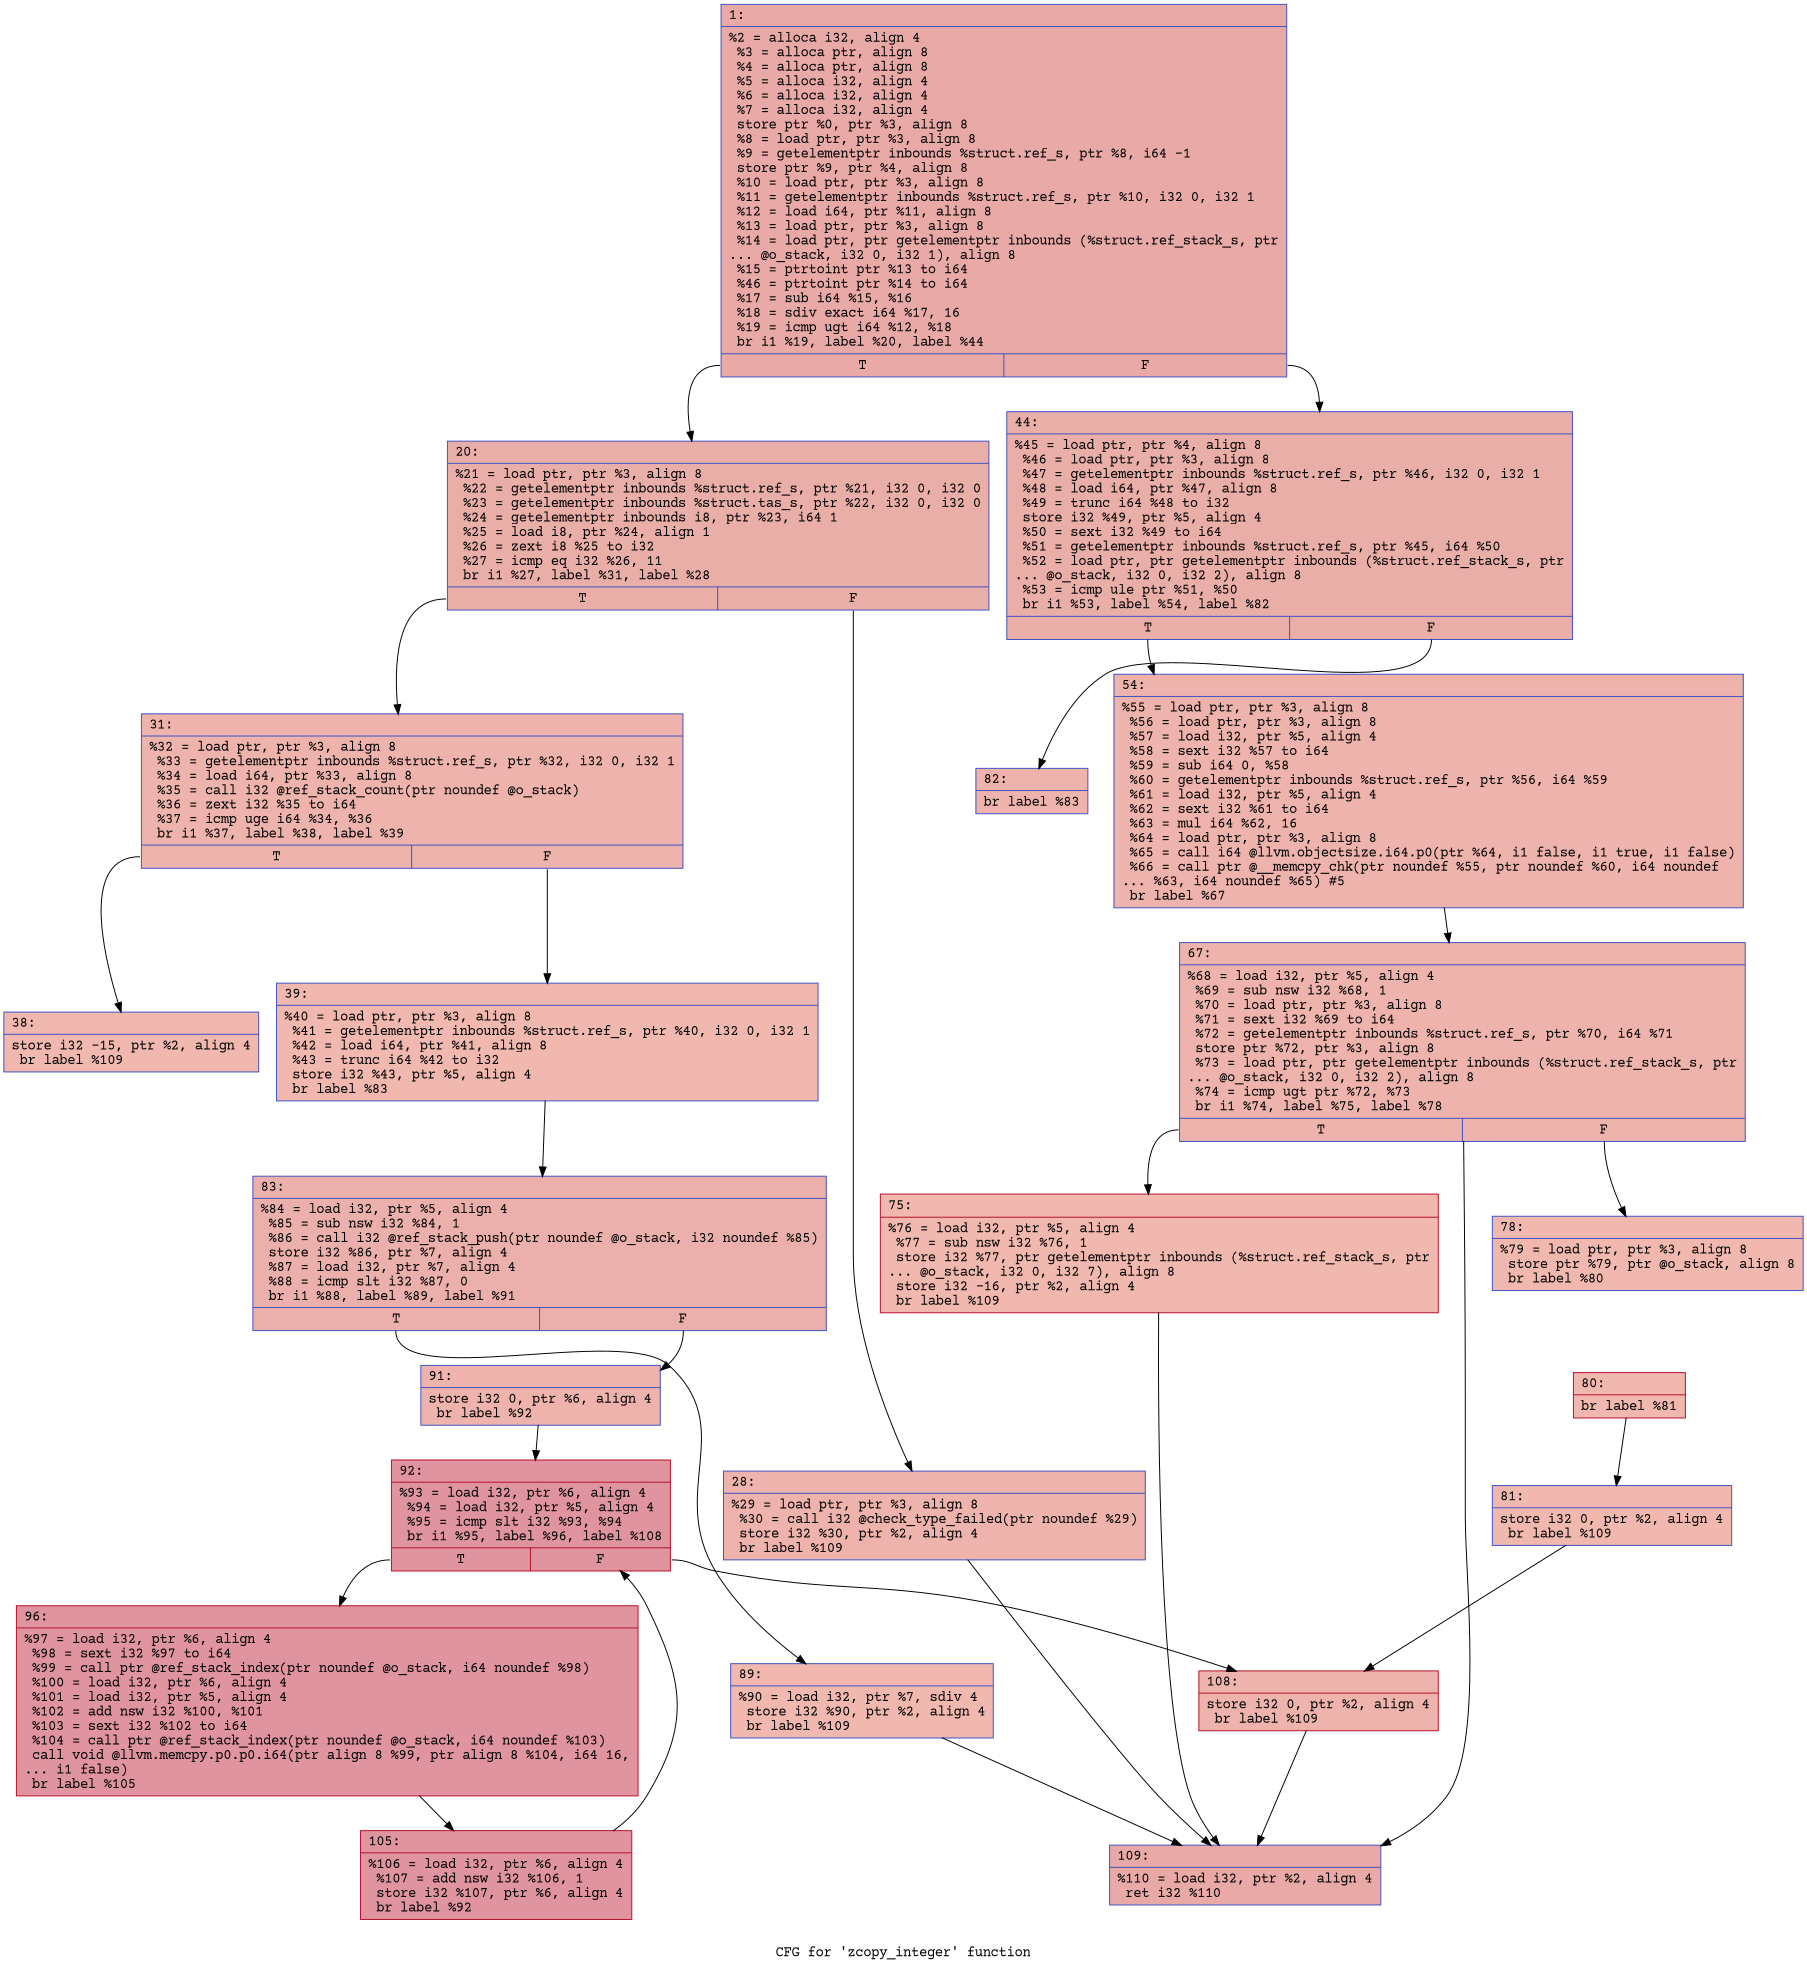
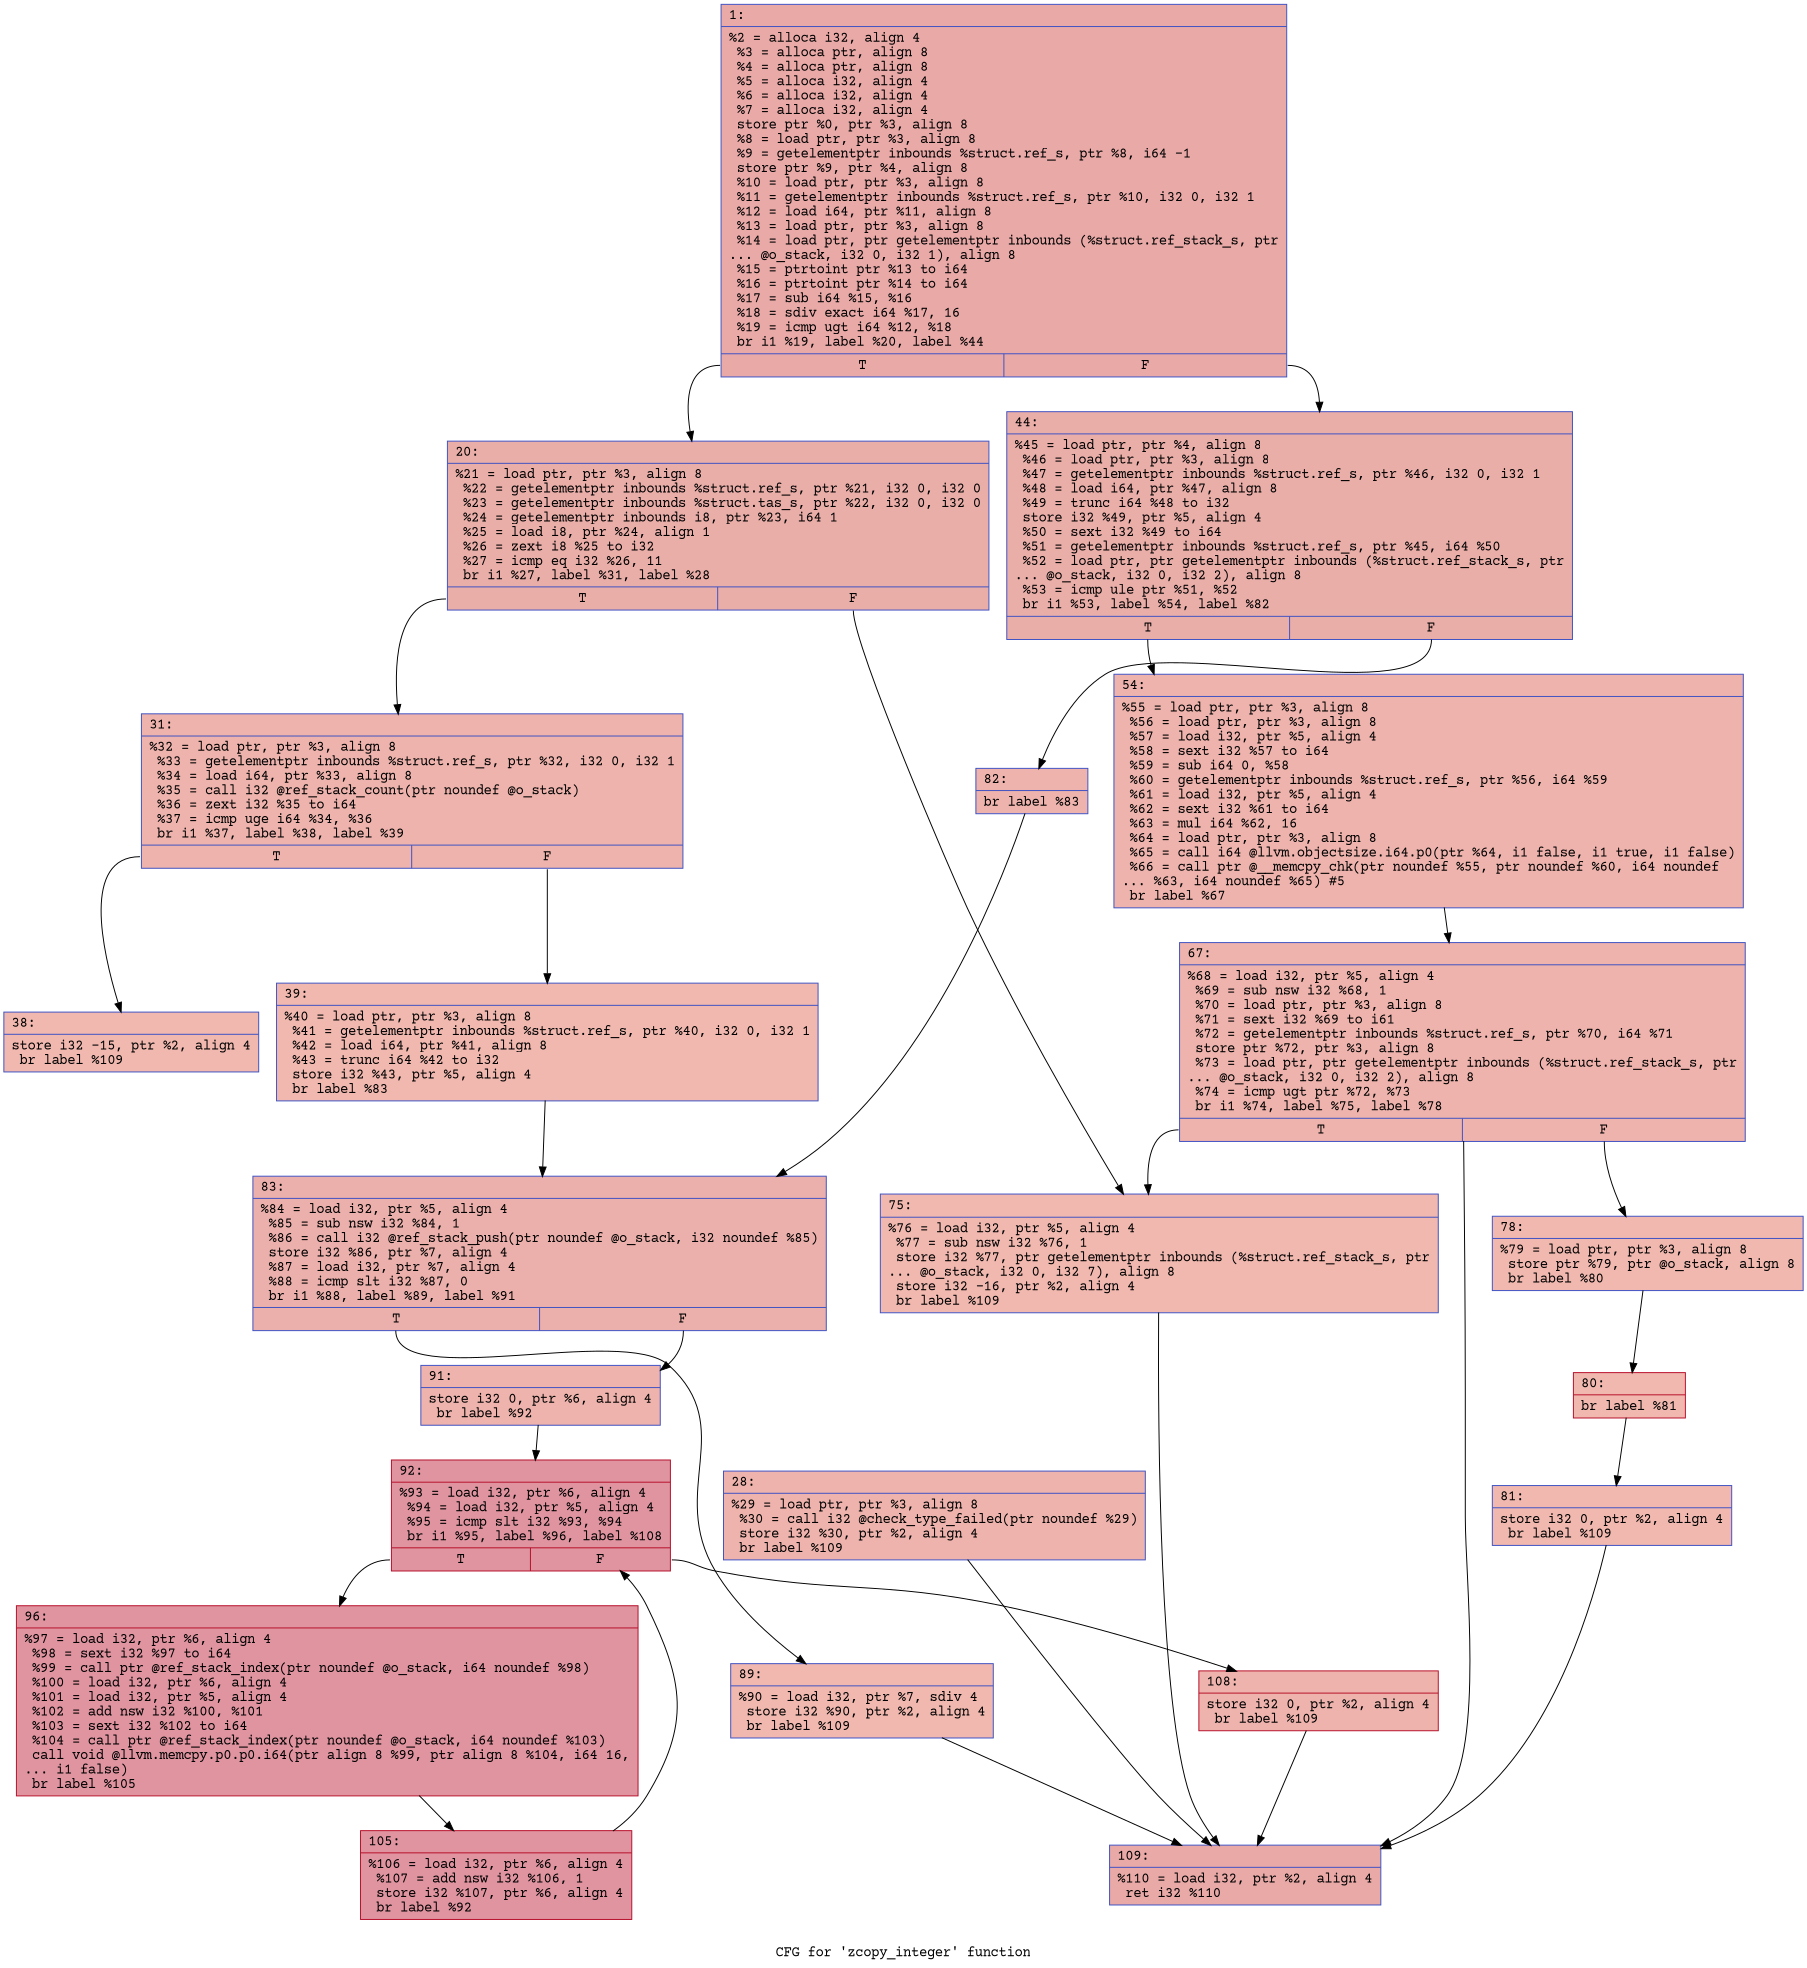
(848, 284) -> (848, 284)
(1126, 590) -> (1126, 590)
none -> (933, 1012)
(1291, 1019) -> (1291, 1019)
(853, 1041) -> (967, 907)
(1159, 1253) -> (1159, 1253)
none -> (1638, 1327)
(1479, 1600) -> (1536, 1725)
